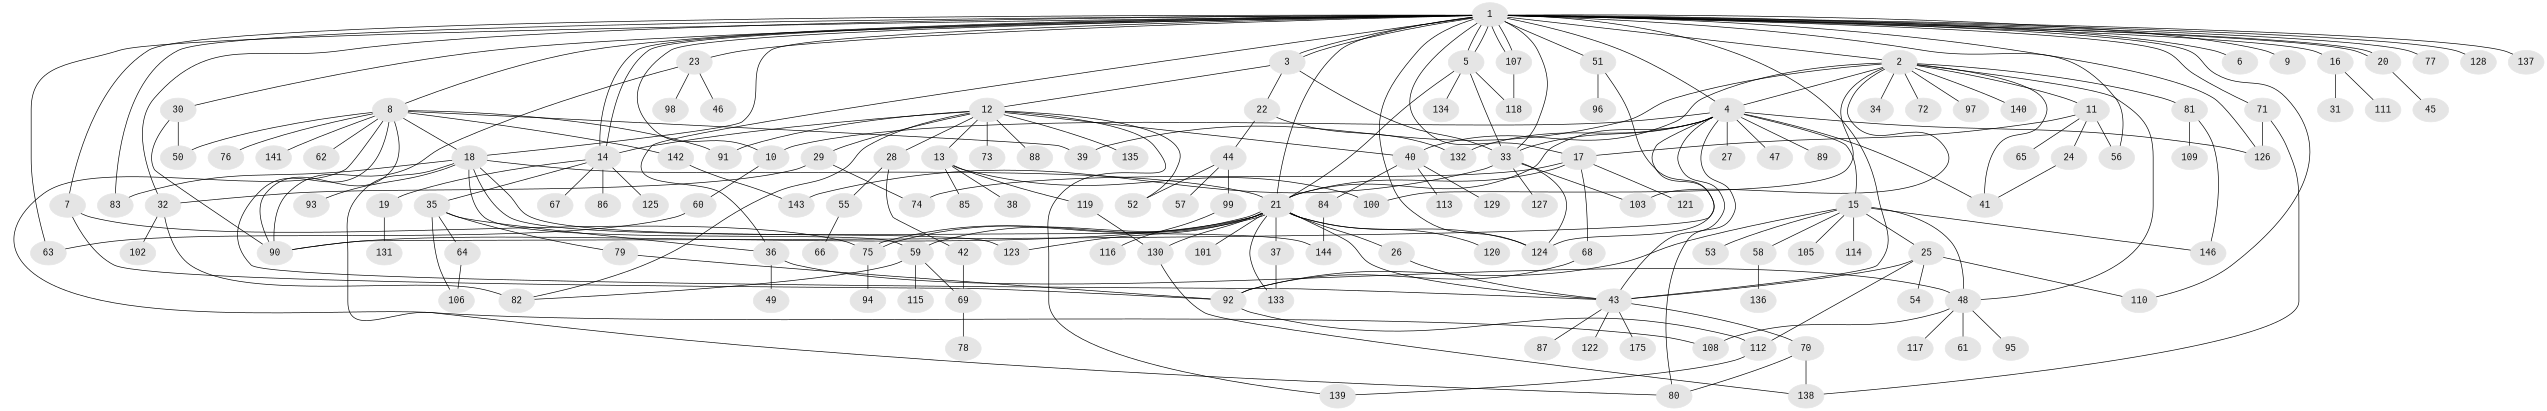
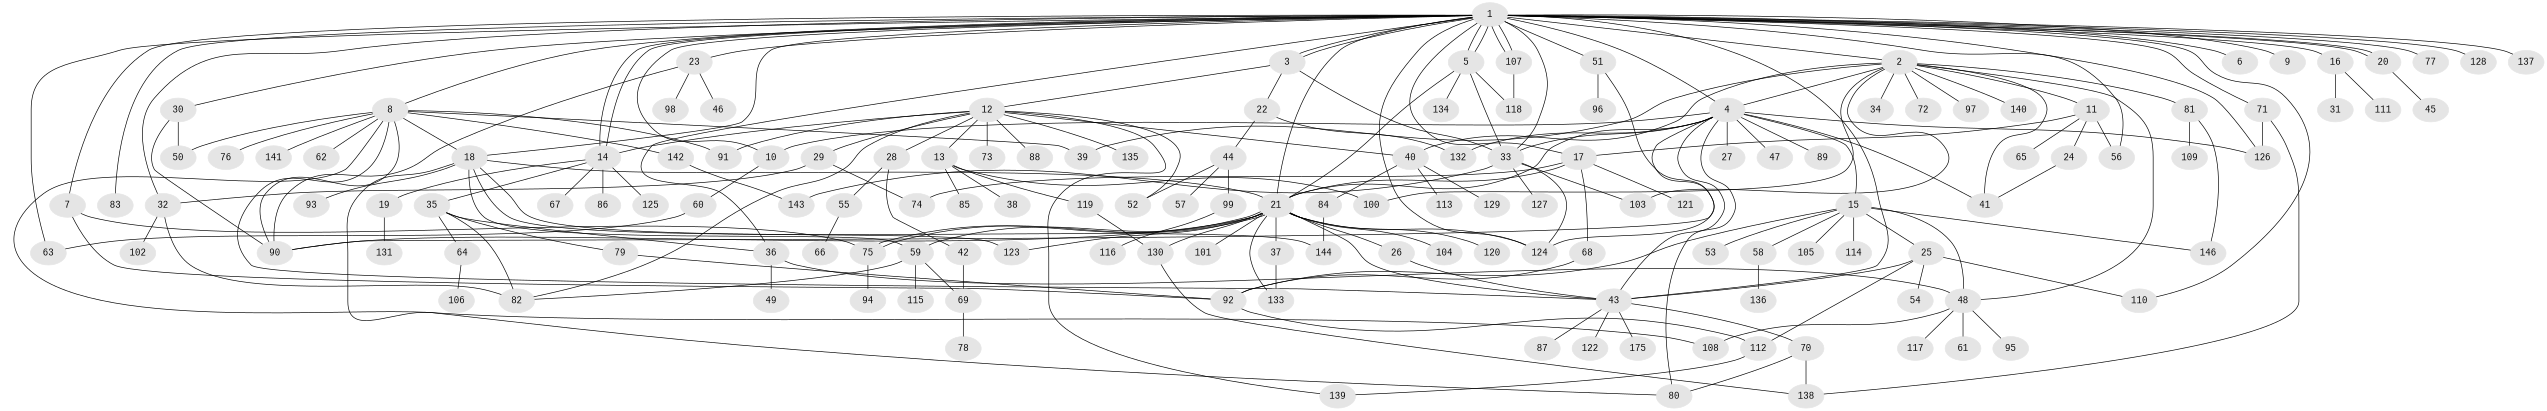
(290, 174) -> none
none -> (1444, 253)
(436, 255) -> (490, 245)
